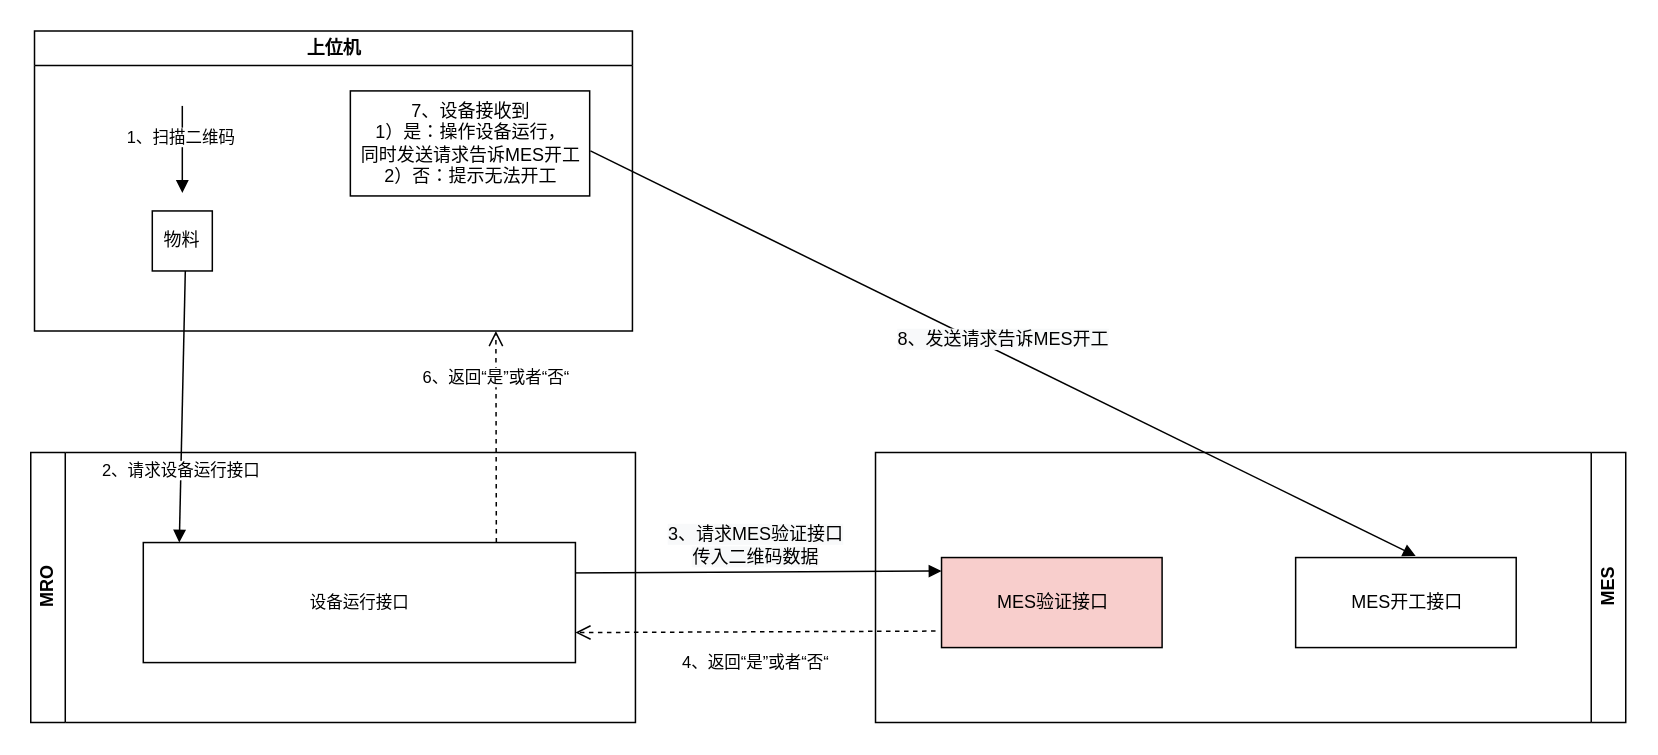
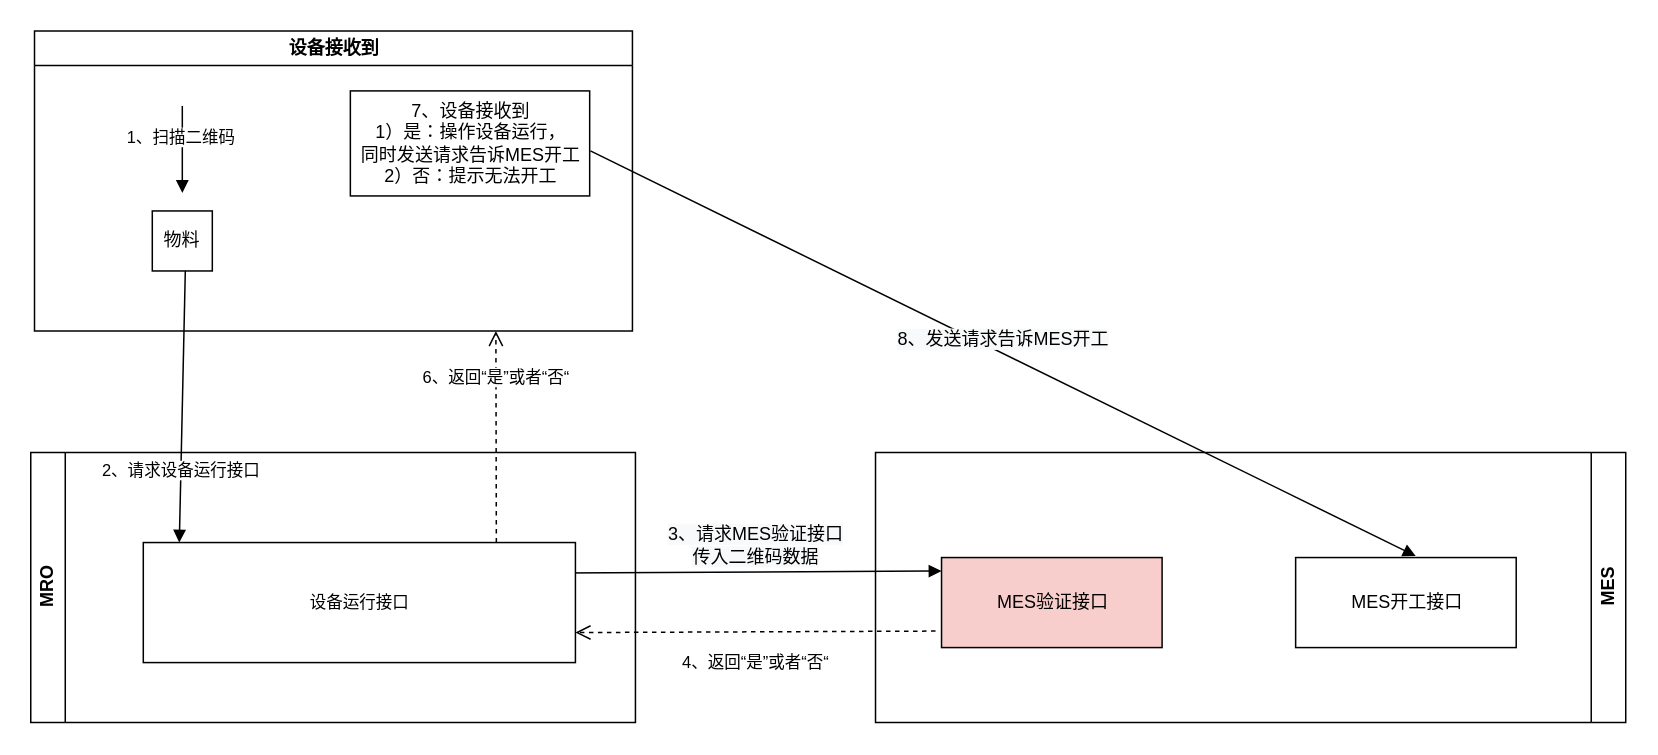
(335, 49) -> (335, 49)
